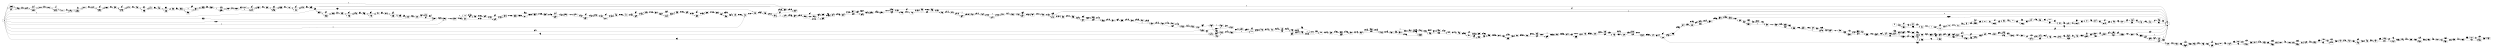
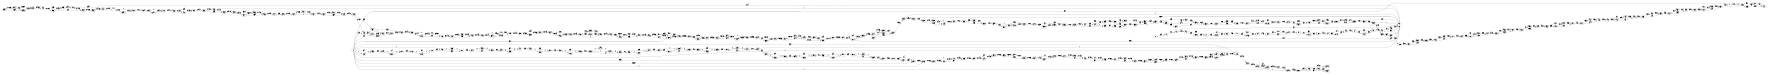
none -> (1729, 5)
(833, 15) -> none
(730, 16) -> (1221, 54)
(480, 19) -> (949, 60)
none -> (1150, 22)
(1687, 25) -> (883, 34)
(1931, 27) -> none
(1415, 33) -> (595, 32)
(1297, 34) -> (487, 36)
(1217, 37) -> (396, 33)
(1931, 39) -> (1135, 21)
none -> (1283, 69)
